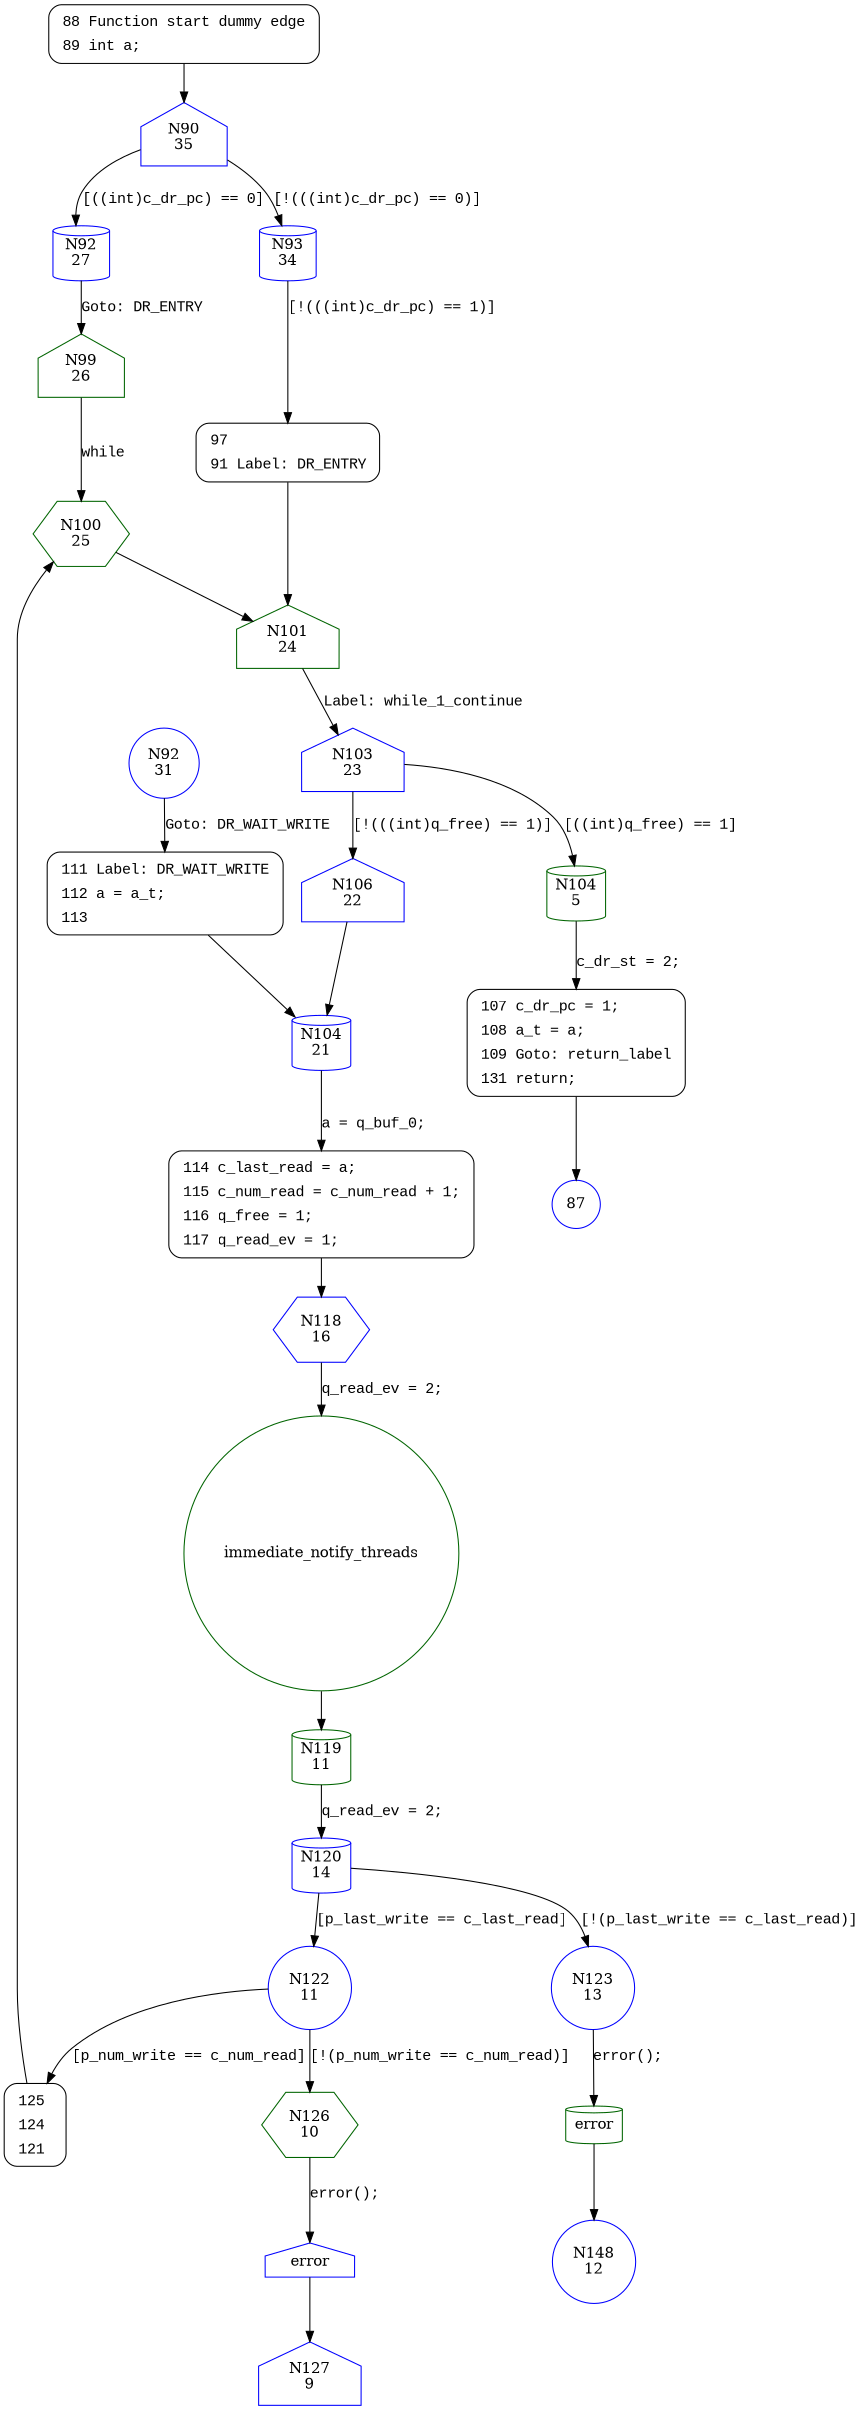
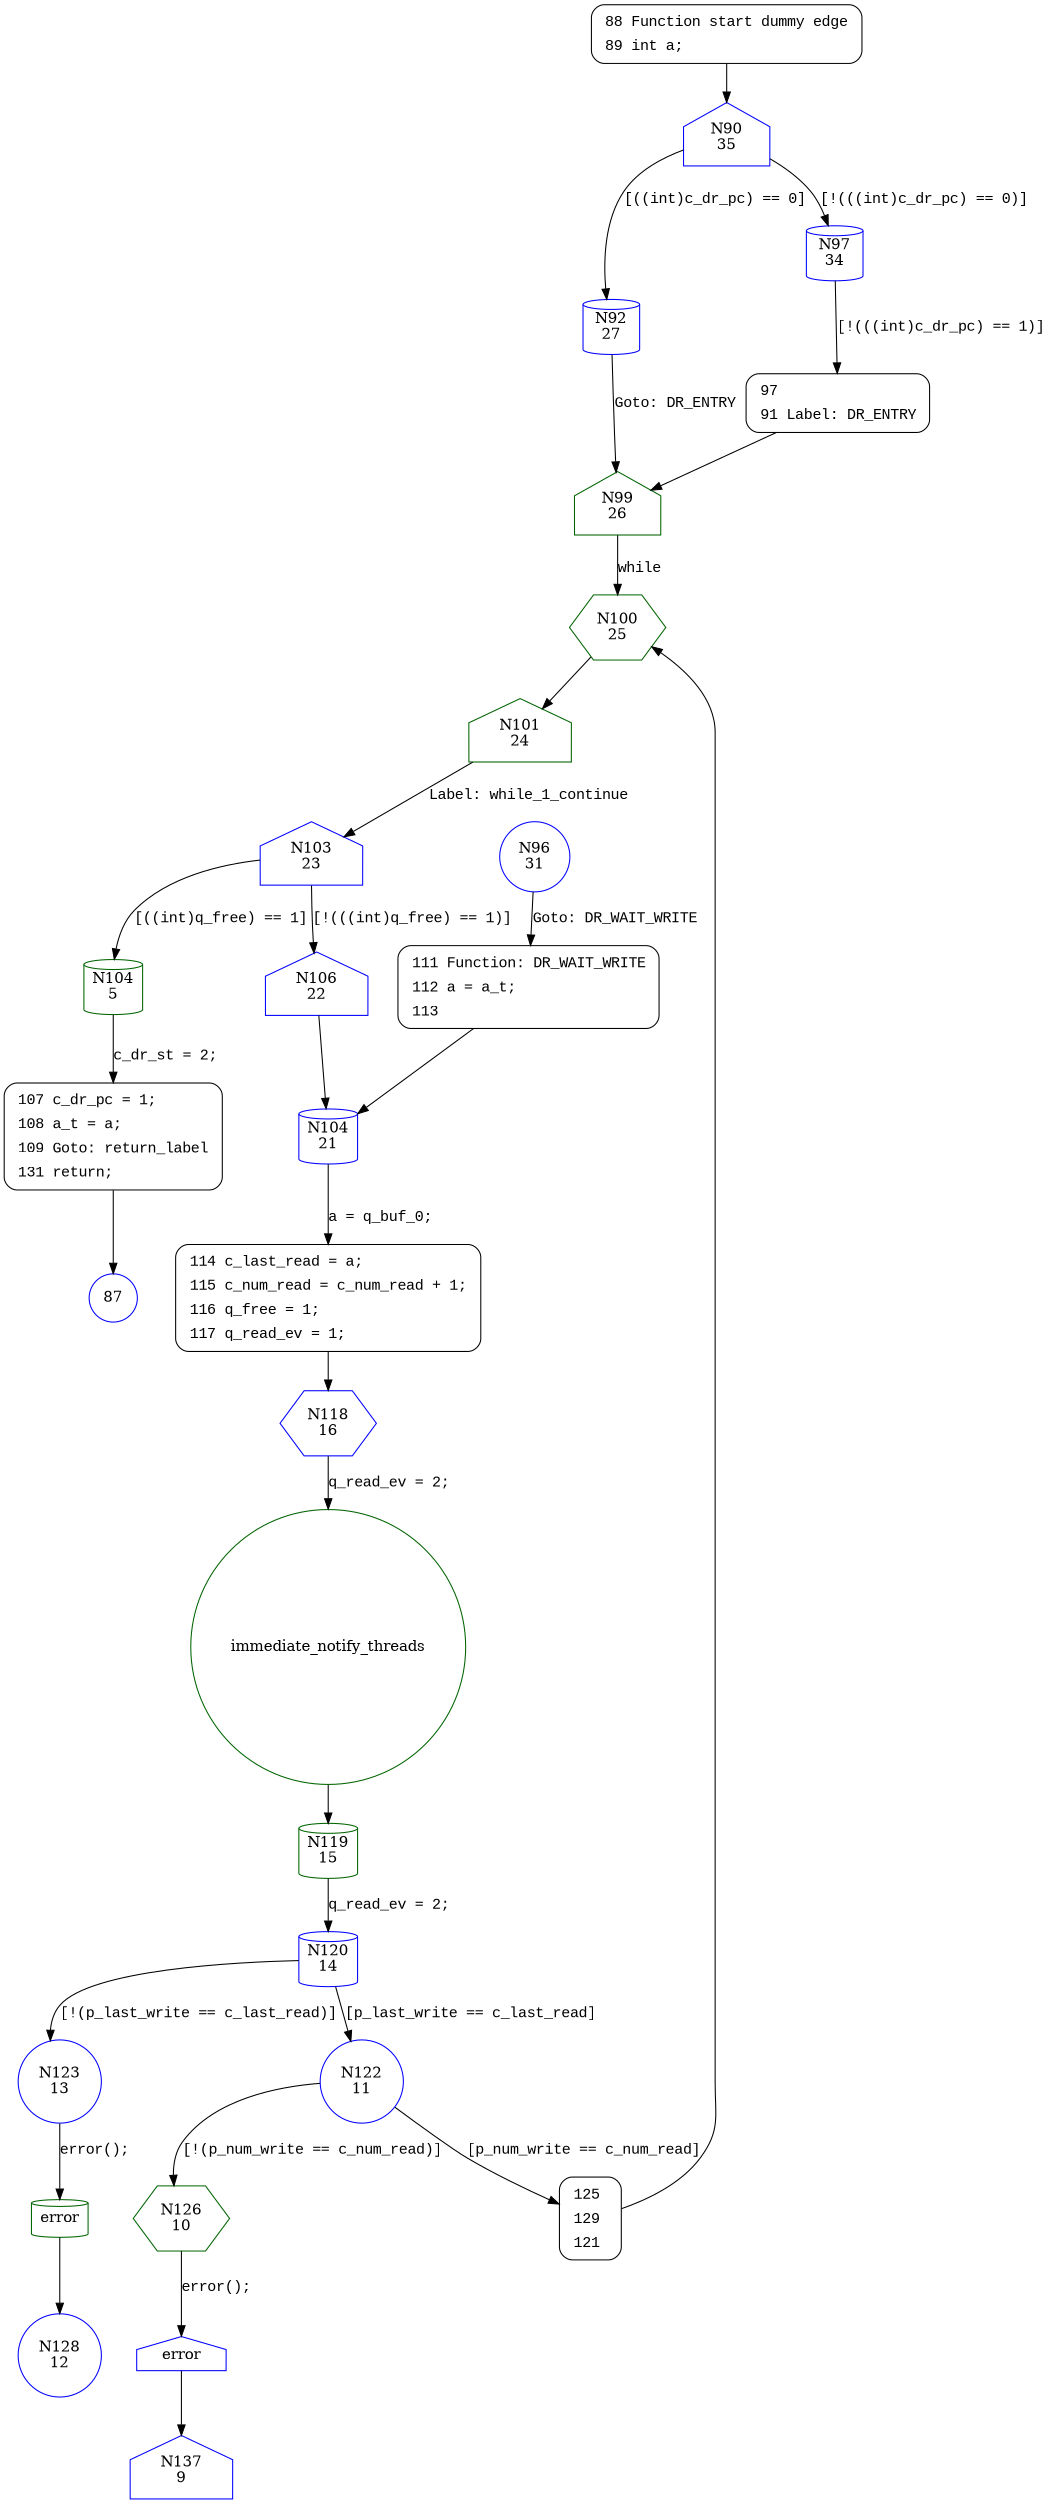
(288, 253) -> (835, 253)
(288, 538) -> (718, 459)
(164, 763) -> (535, 857)
(183, 869) -> (546, 963)
(321, 1757) -> (328, 1851)
(31, 2125) -> (587, 2218)
(594, 2262) -> (60, 2355)
(310, 2377) -> (181, 2471)
